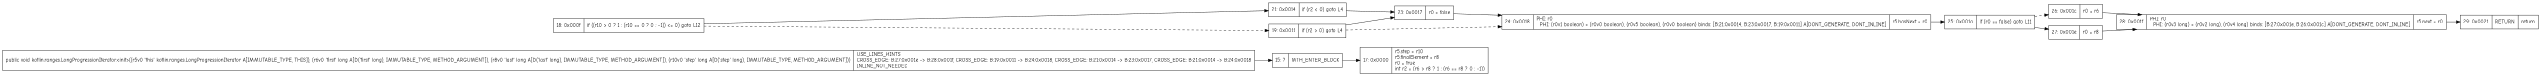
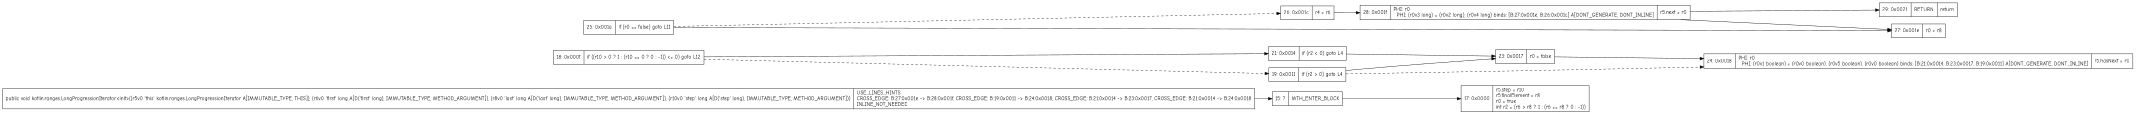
(2091, 11) -> (1323, 13)
(1936, 22) -> none
(2118, 30) -> (1784, 25)
